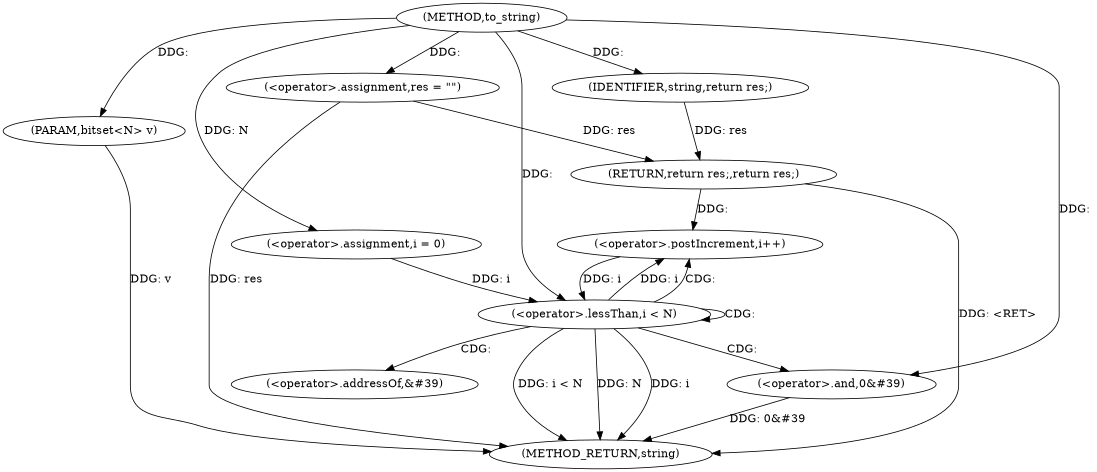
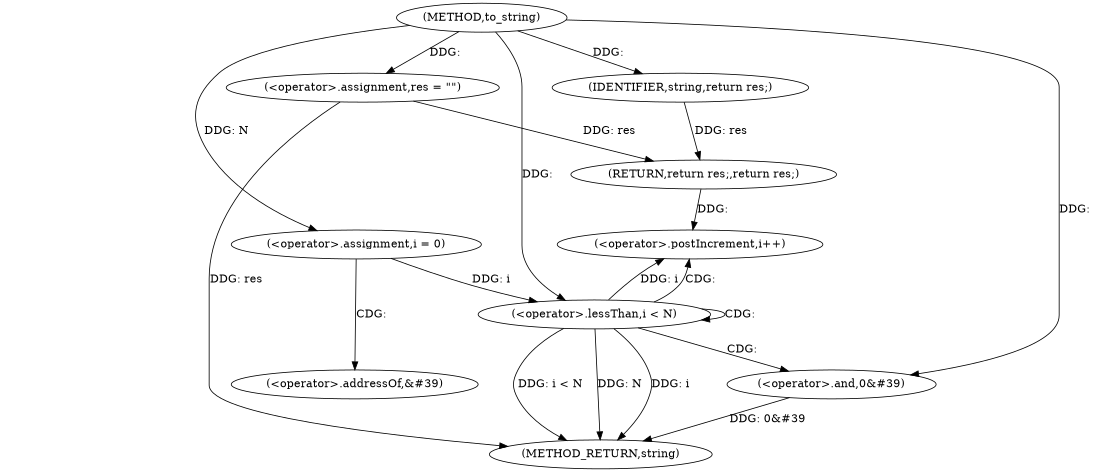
(94, 131) -> none
(591, 267) -> none
(461, 343) -> (356, 310)
(959, 358) -> none
